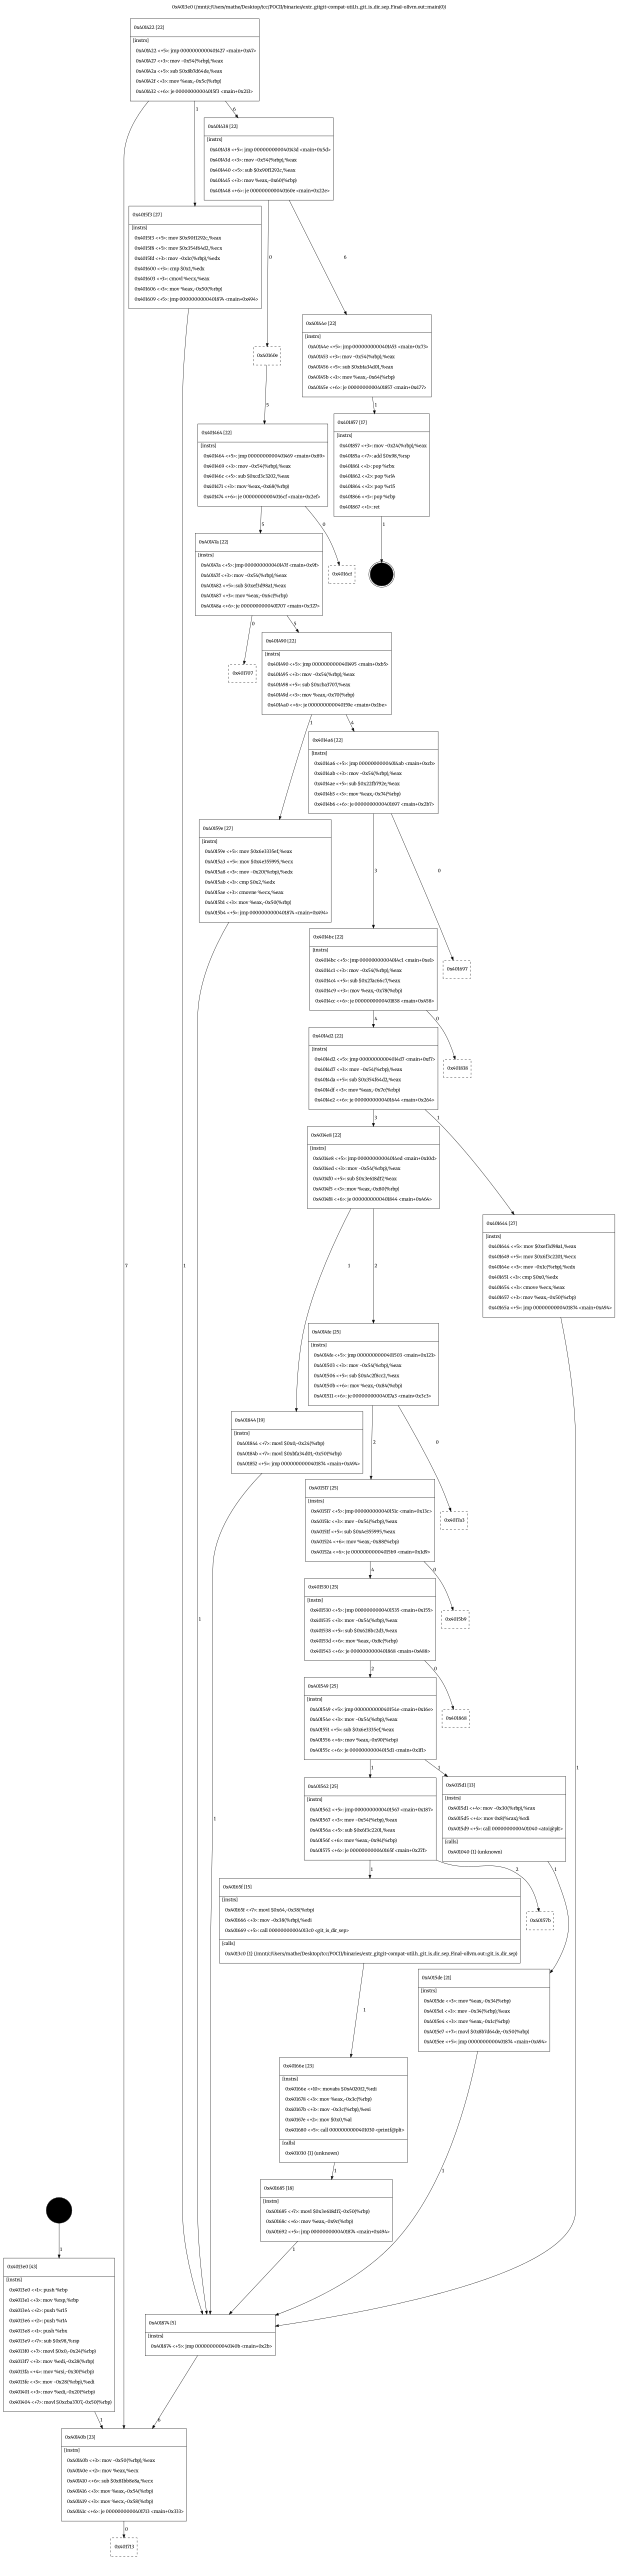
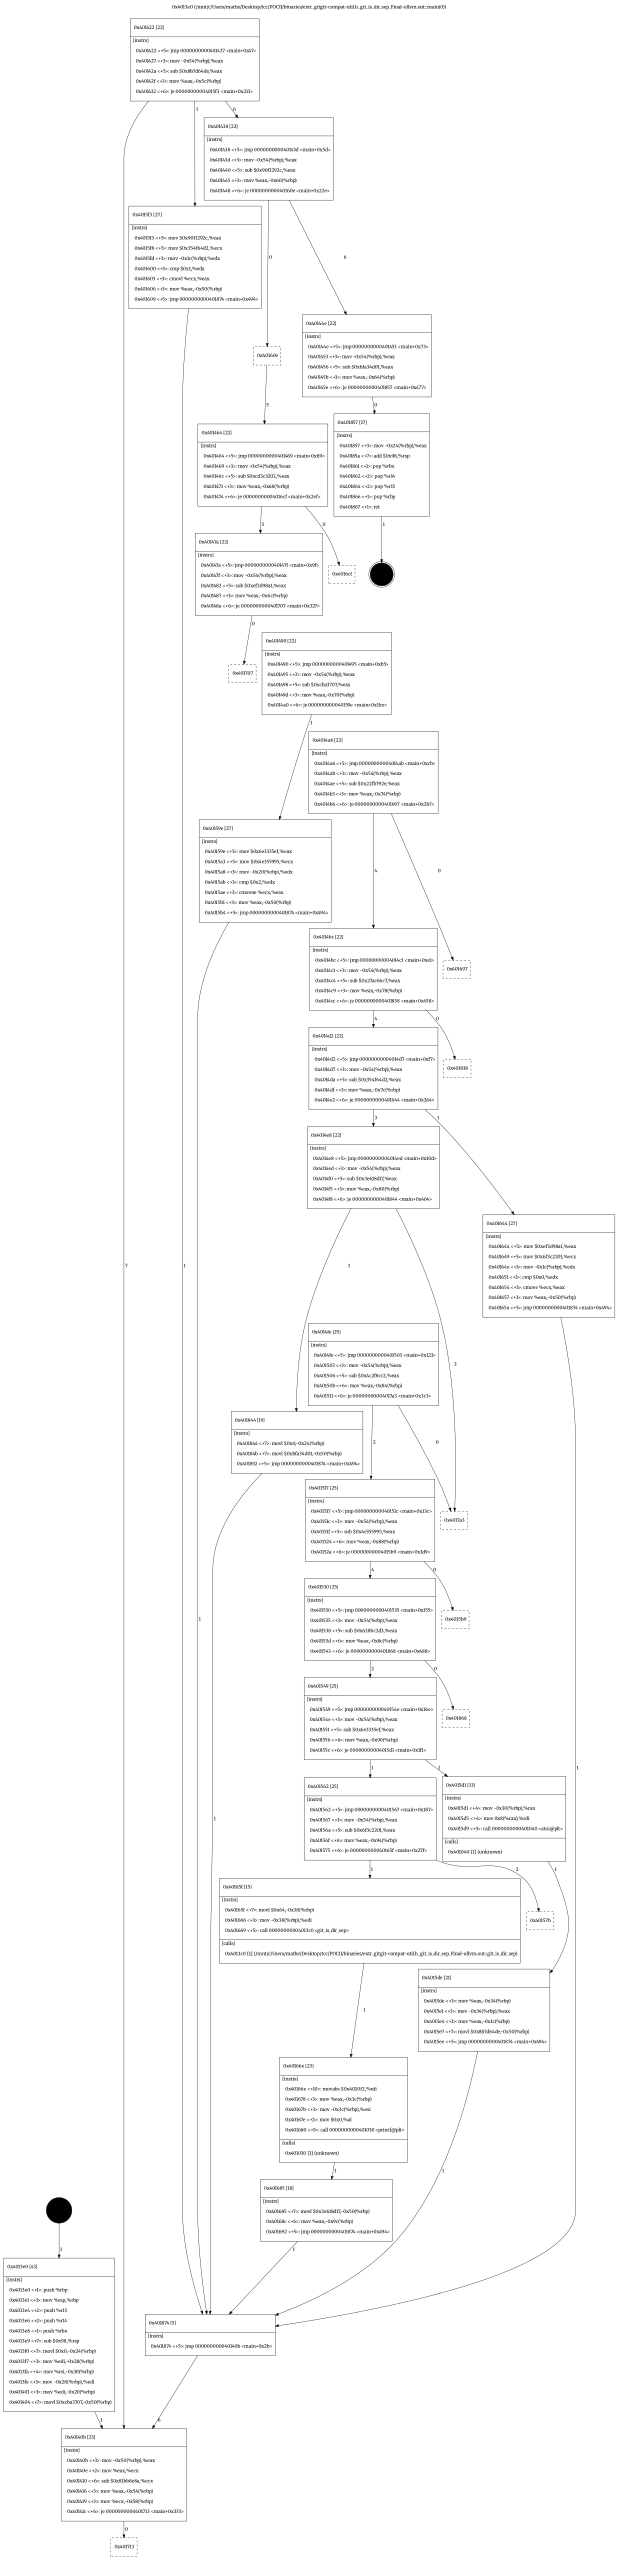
(375, 405) -> (375, 405)
(292, 623) -> none
(349, 722) -> none
(375, 871) -> (375, 871)
(373, 1264) -> (448, 1354)
